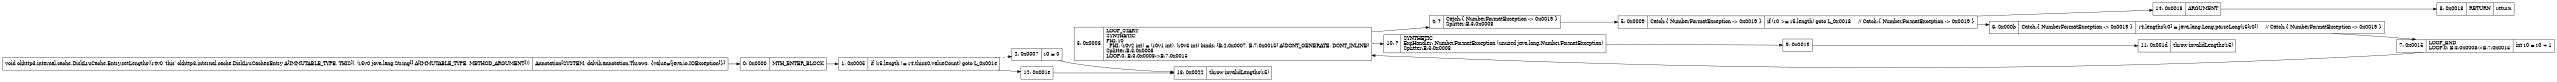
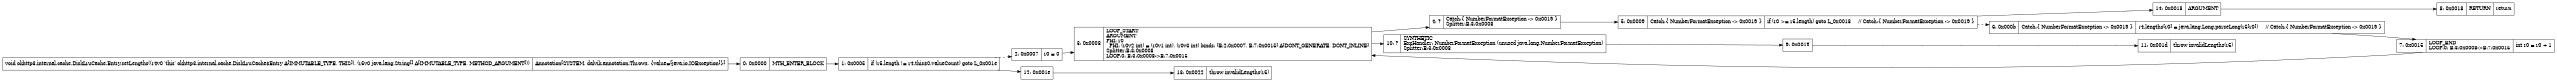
(1982, 25) -> (1982, 25)
(1121, 36) -> (1121, 36)
(1115, 68) -> (1066, 53)
